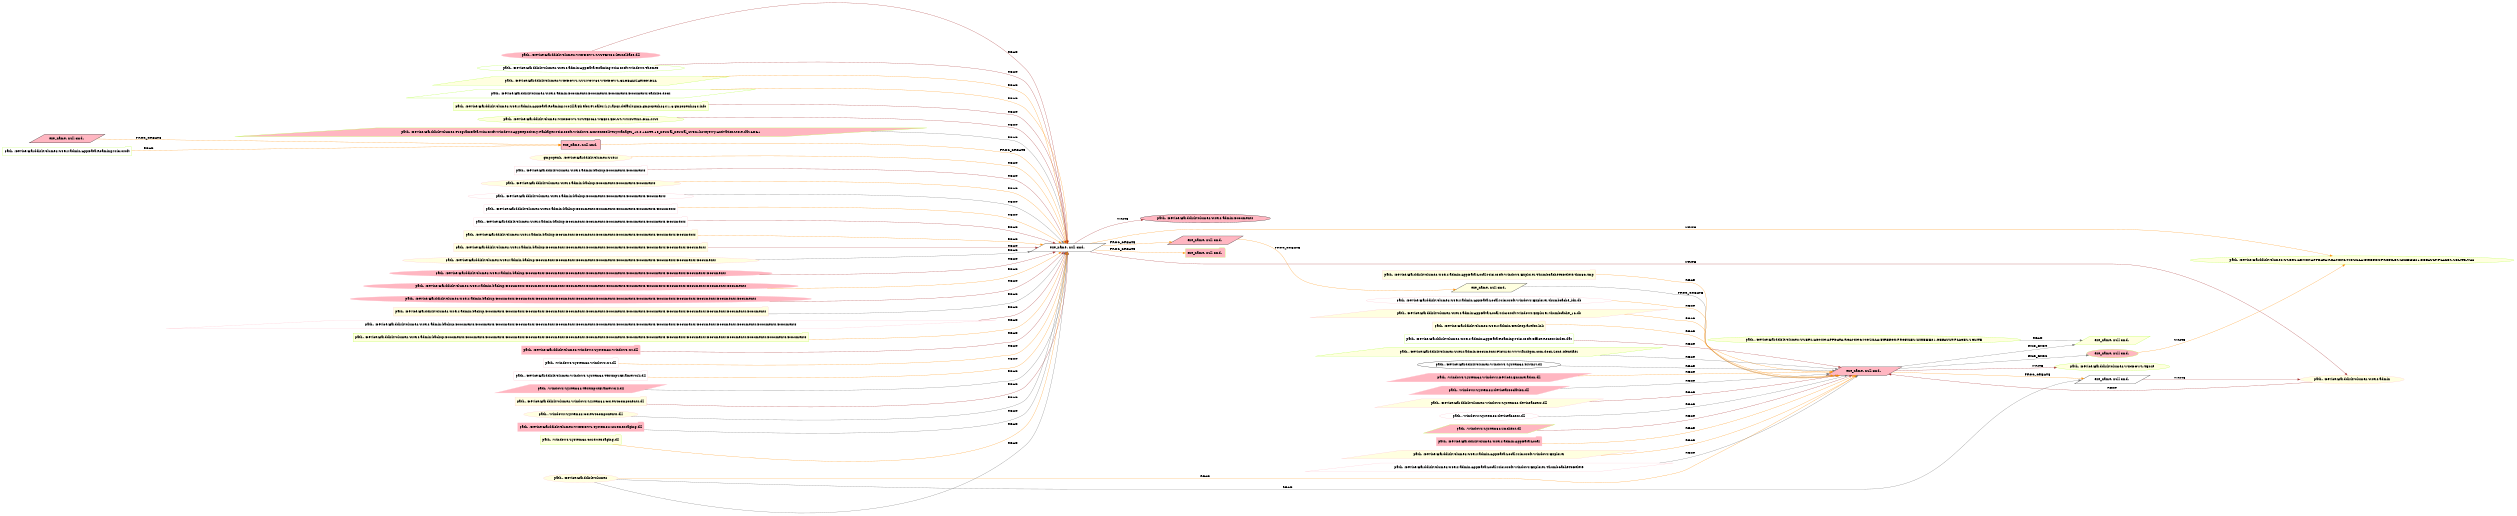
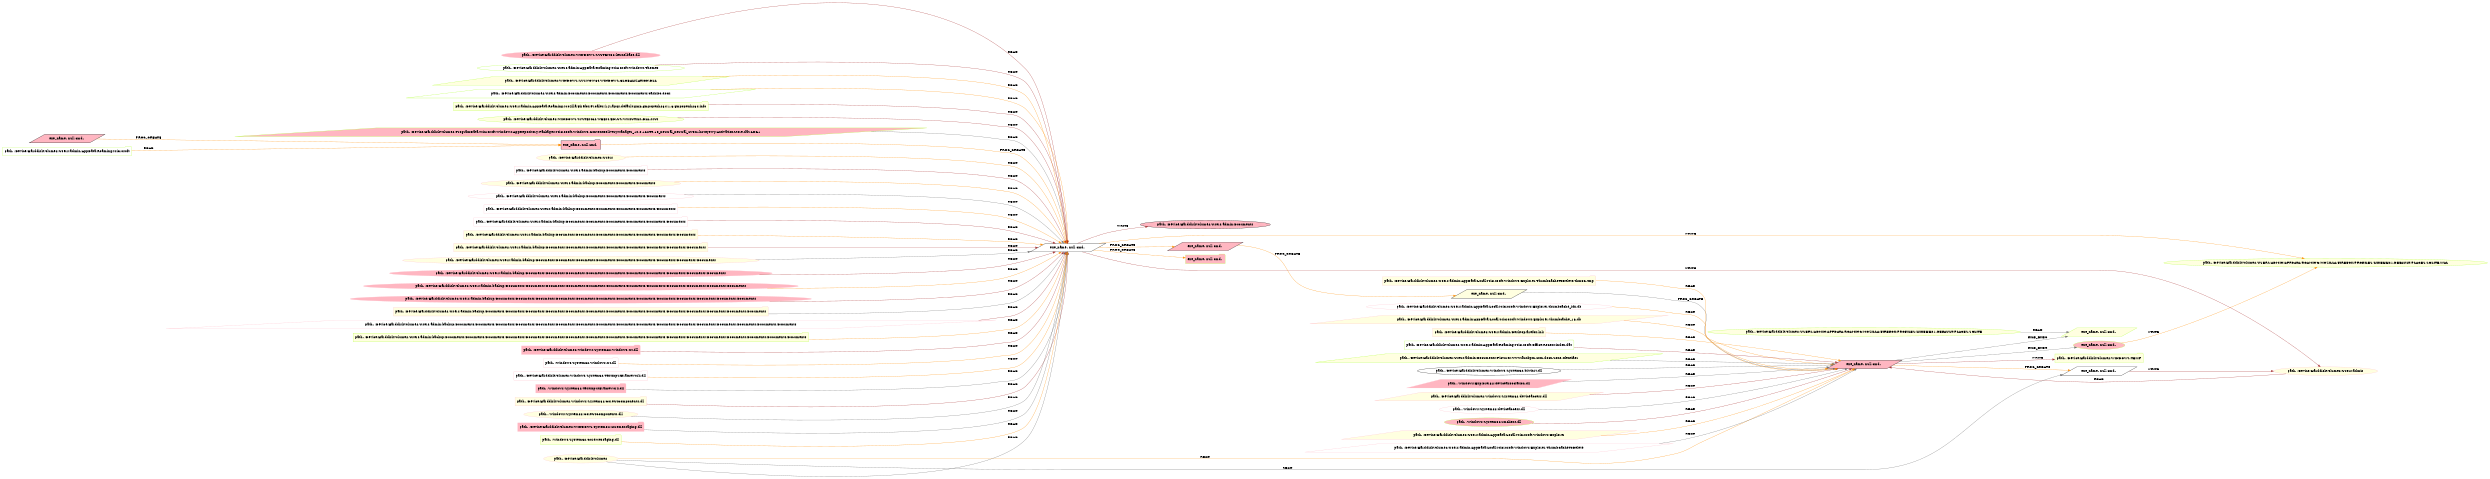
(581, 158) -> (581, 158)
(2112, 367) -> (2099, 358)
(1489, 378) -> none
(581, 389) -> (581, 389)
(1489, 390) -> (1489, 384)
(1489, 429) -> (1489, 422)
(1489, 442) -> none
